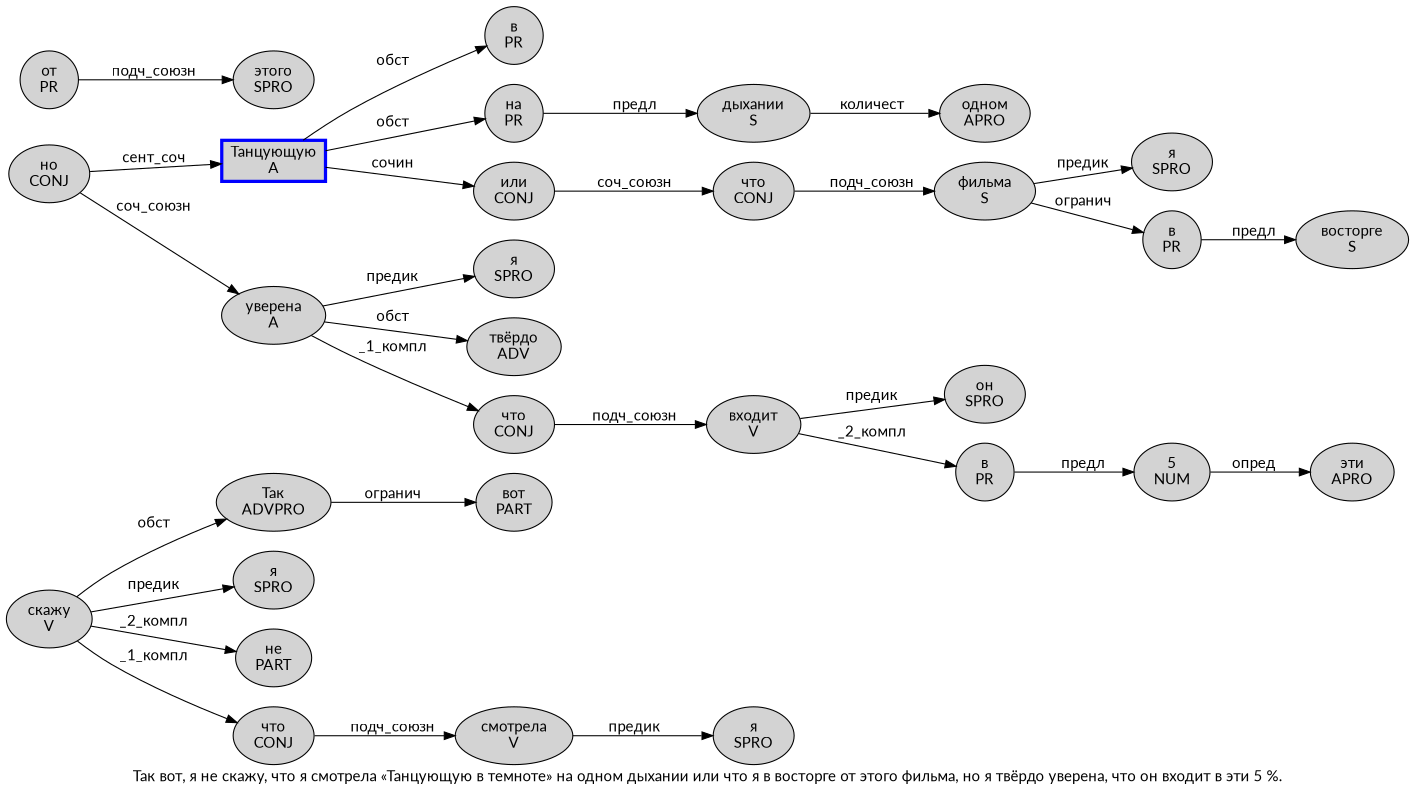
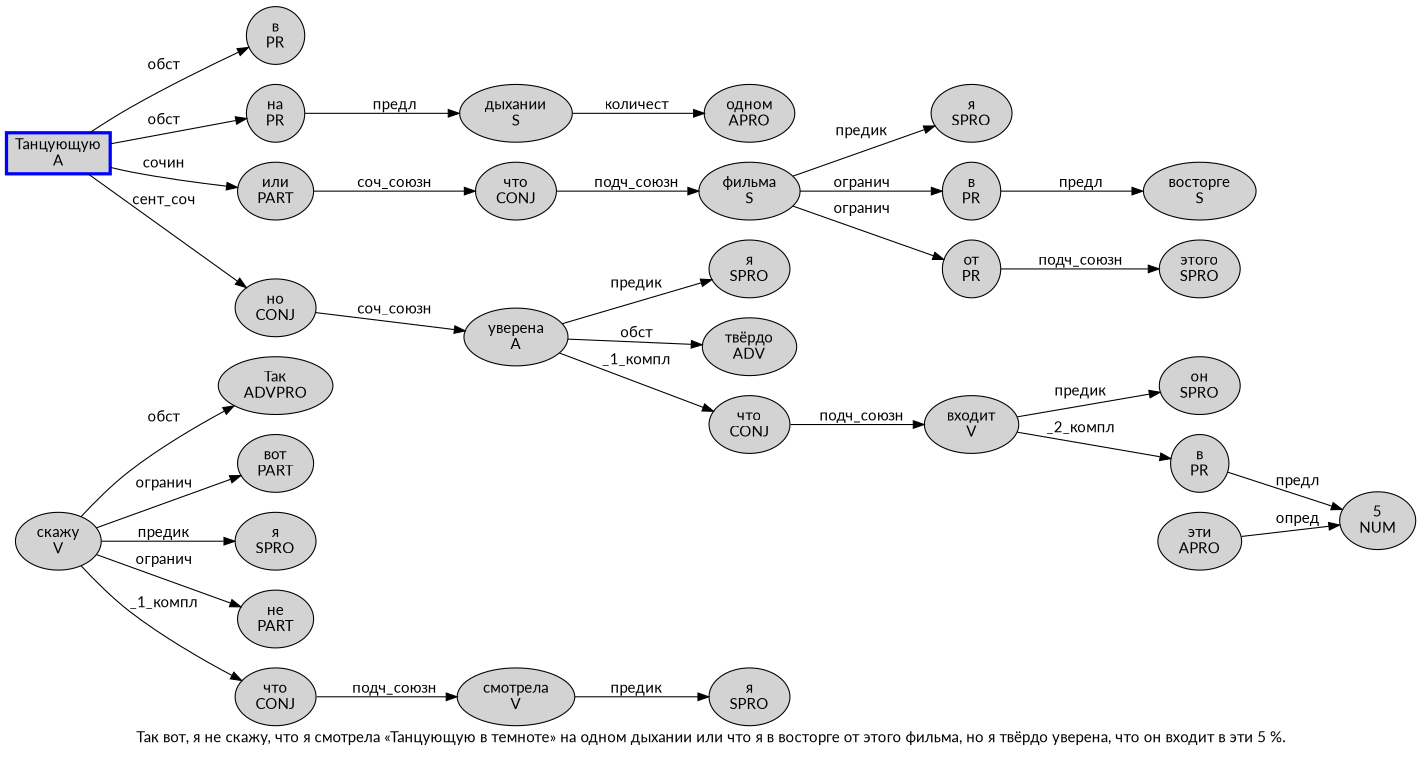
(150, 168) -> (163, 228)
(514, 191) -> (276, 191)
none -> (863, 231)
(1255, 472) -> (1285, 531)
(398, 502) -> (163, 504)
(154, 622) -> (164, 560)
